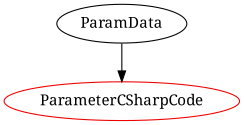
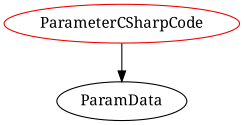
(122, 57) -> (122, 57)
